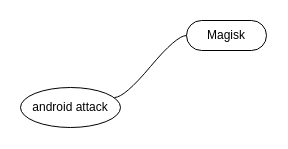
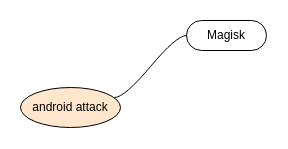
(71, 108) -> (71, 108)
